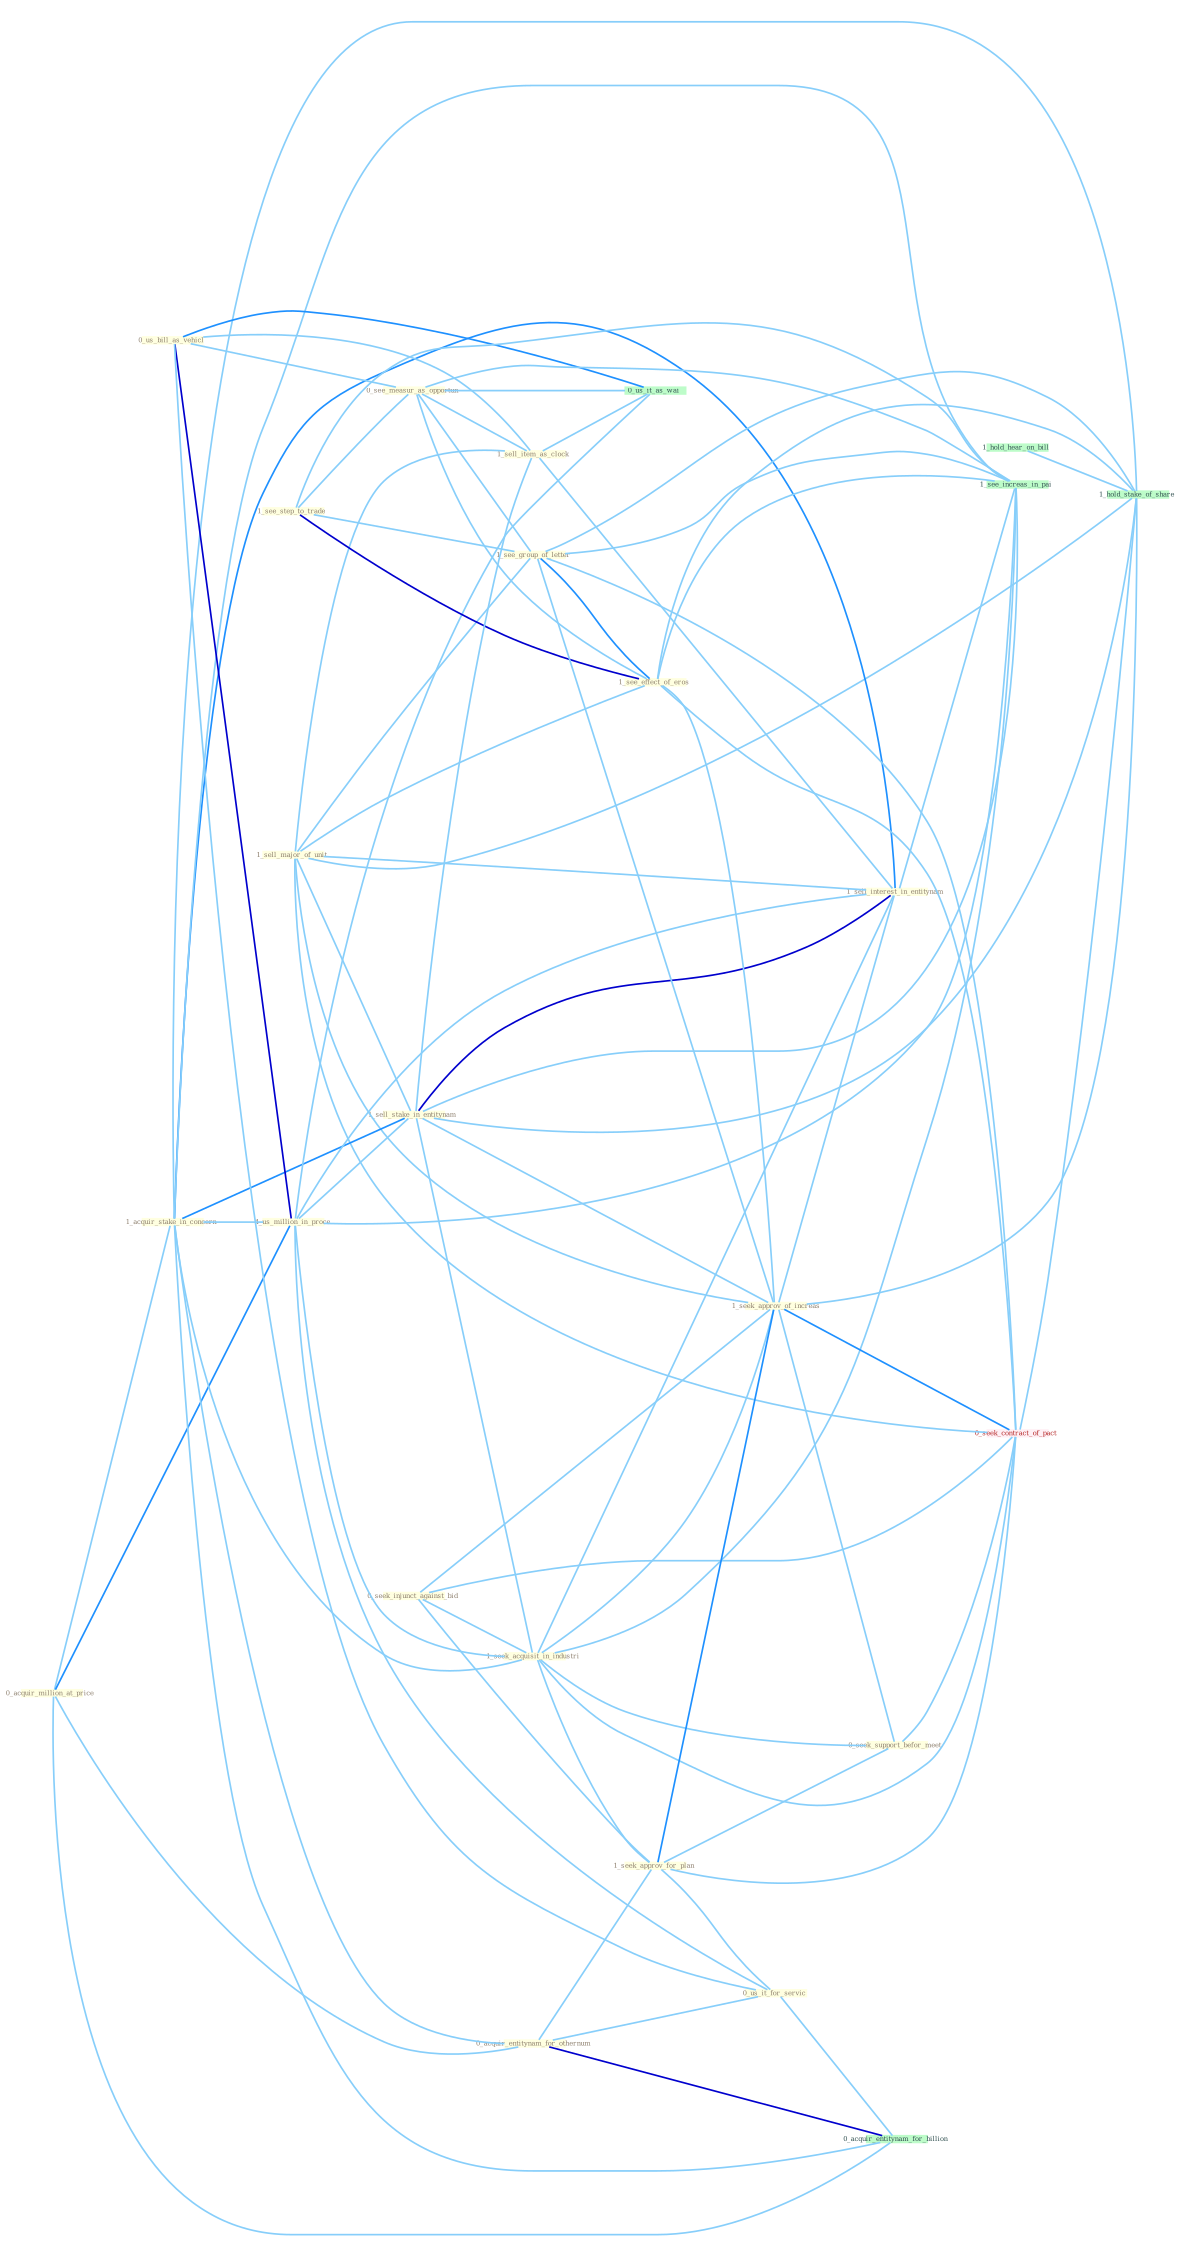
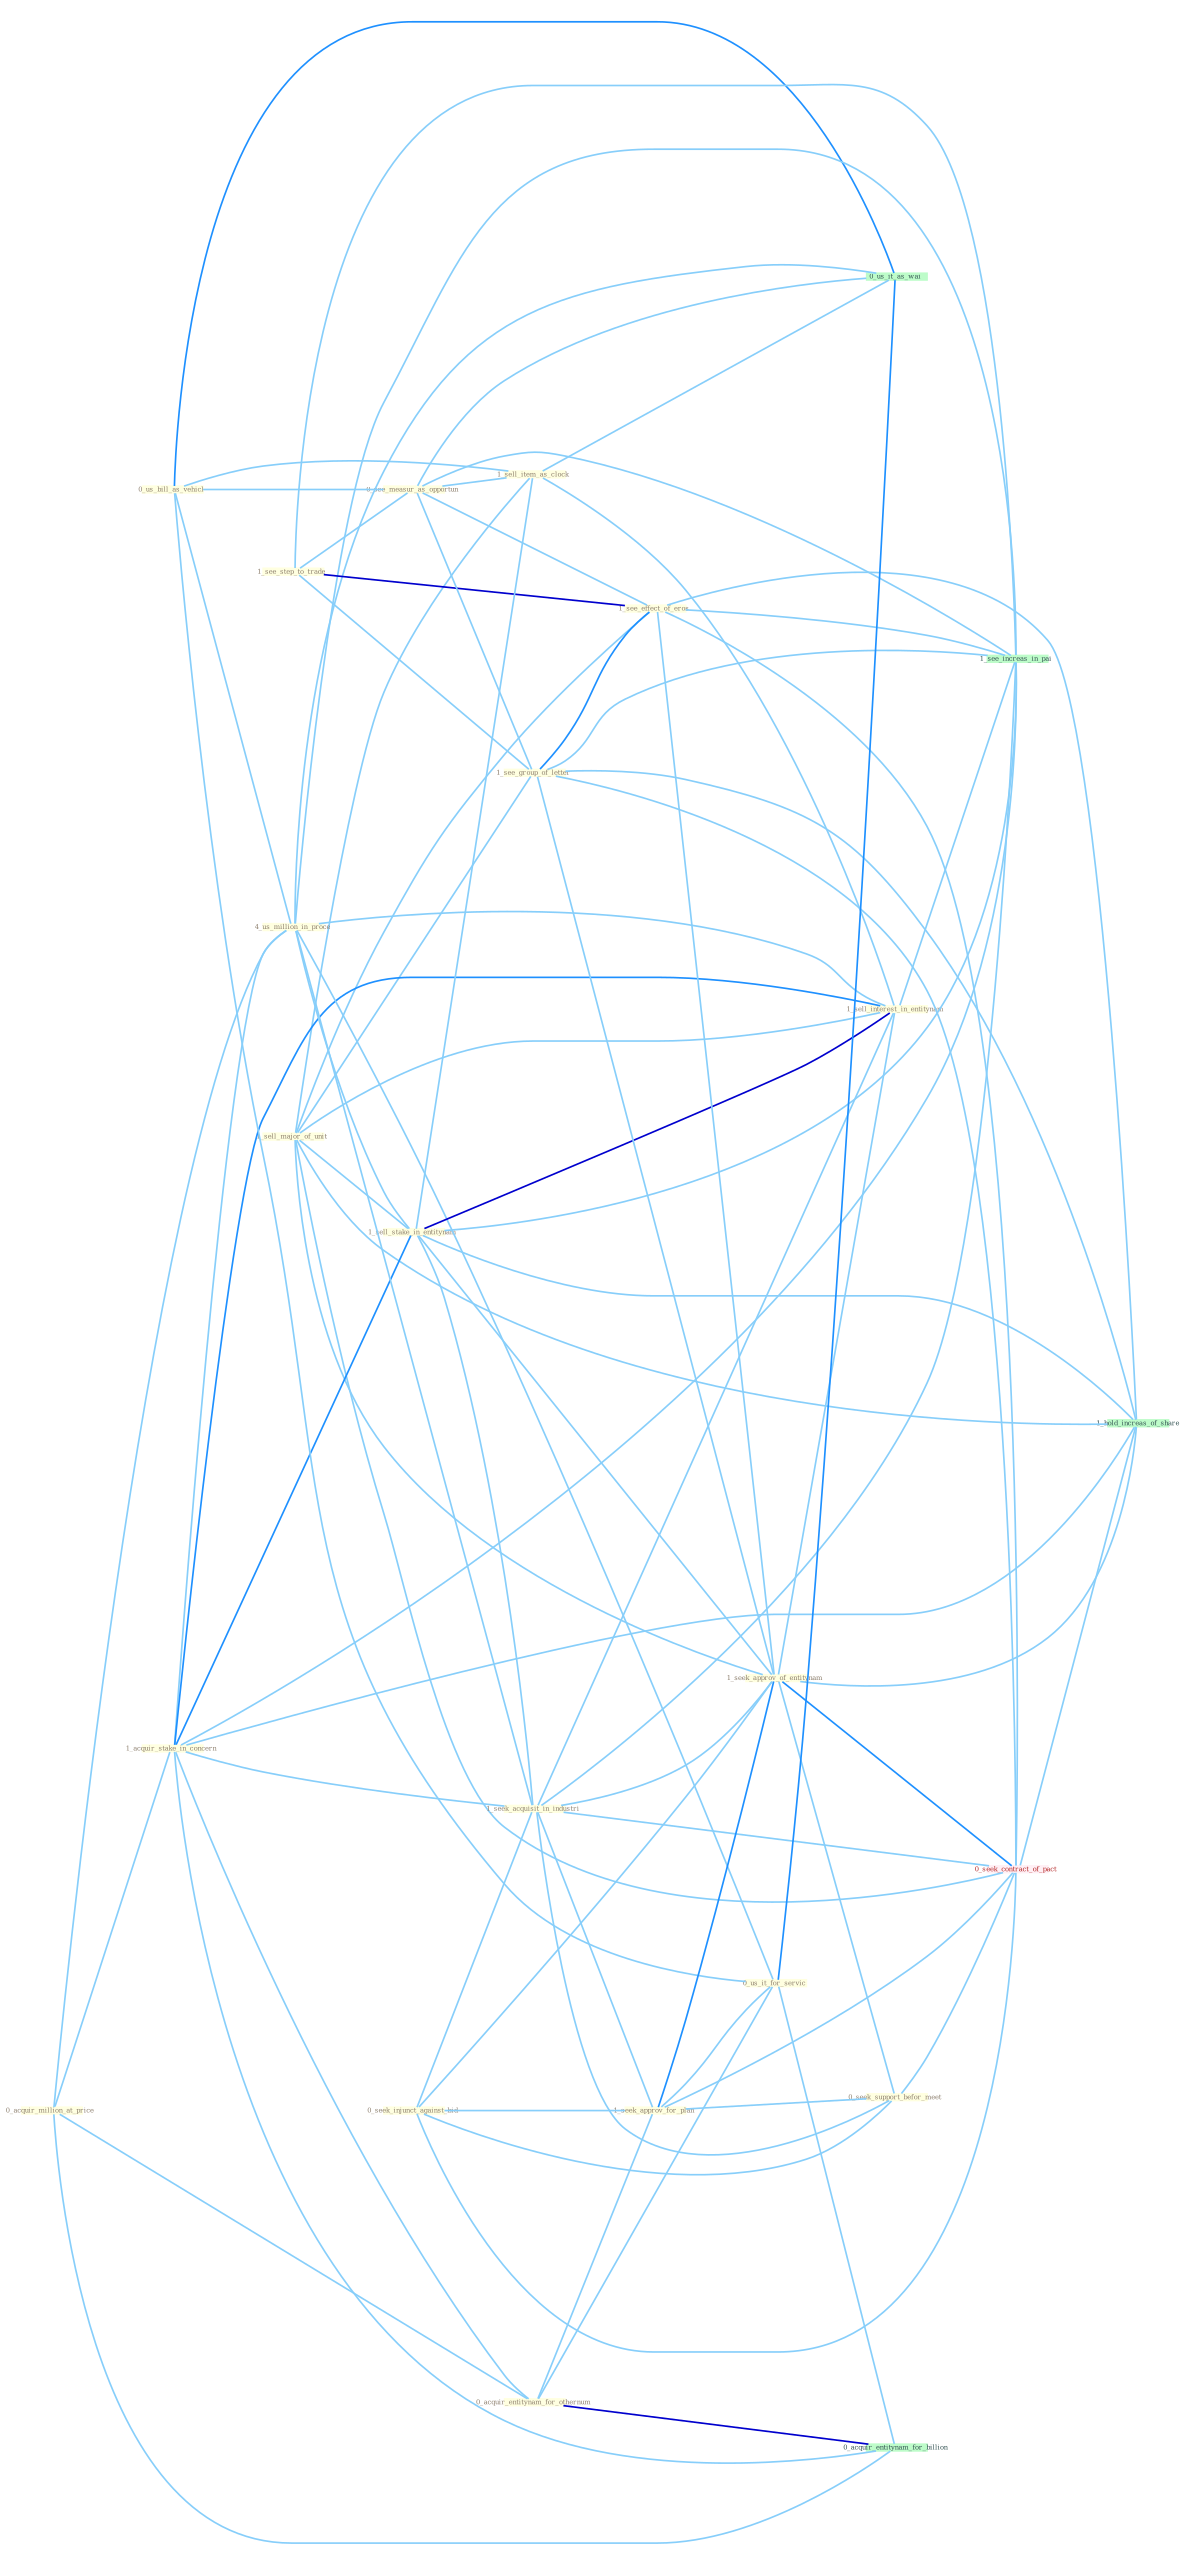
(1018, 448) -> none
(1138, 495) -> (1138, 1423)
(233, 781) -> (233, 709)
none -> (844, 1173)
(776, 1306) -> (776, 1678)
(173, 1458) -> (129, 1507)
none -> (651, 2172)
